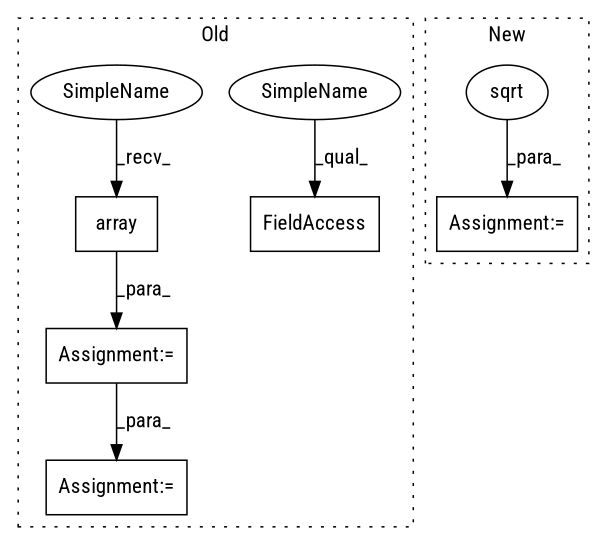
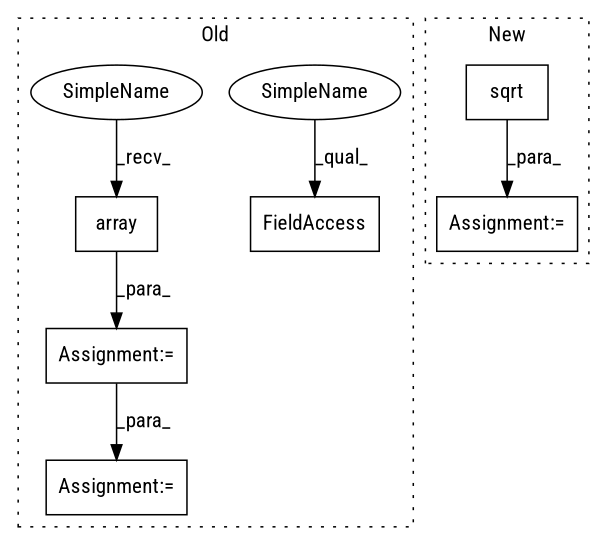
(507, 92) -> (507, 92)
